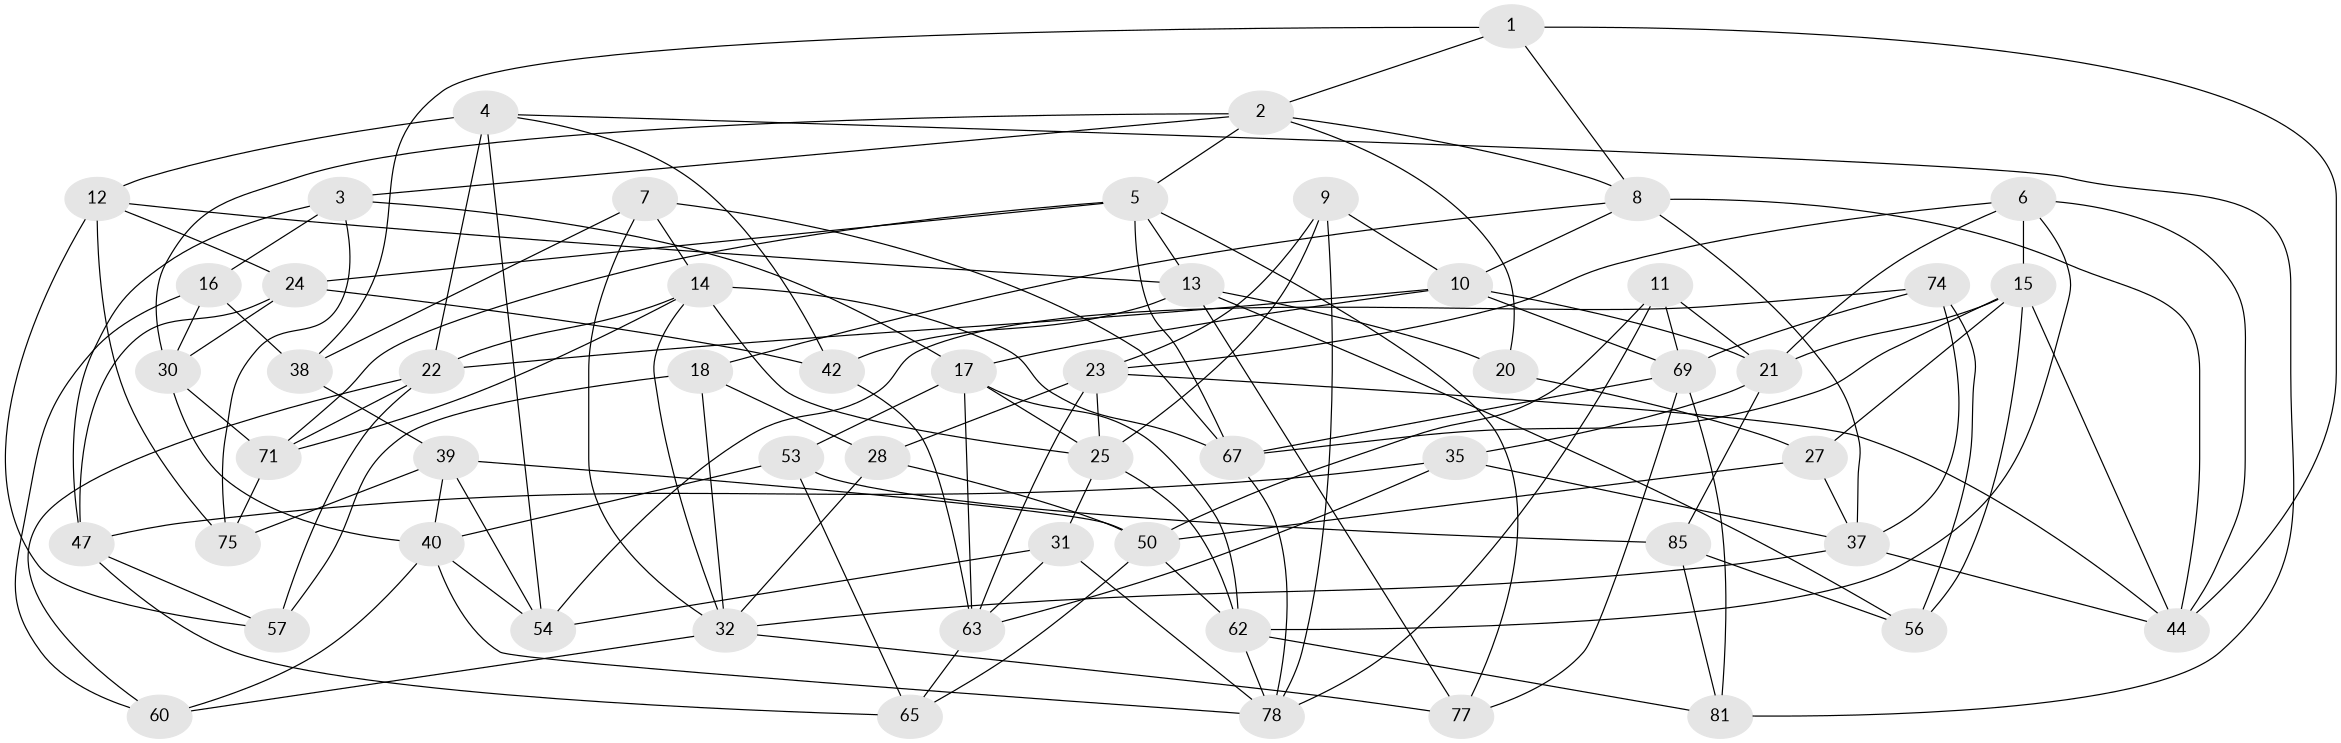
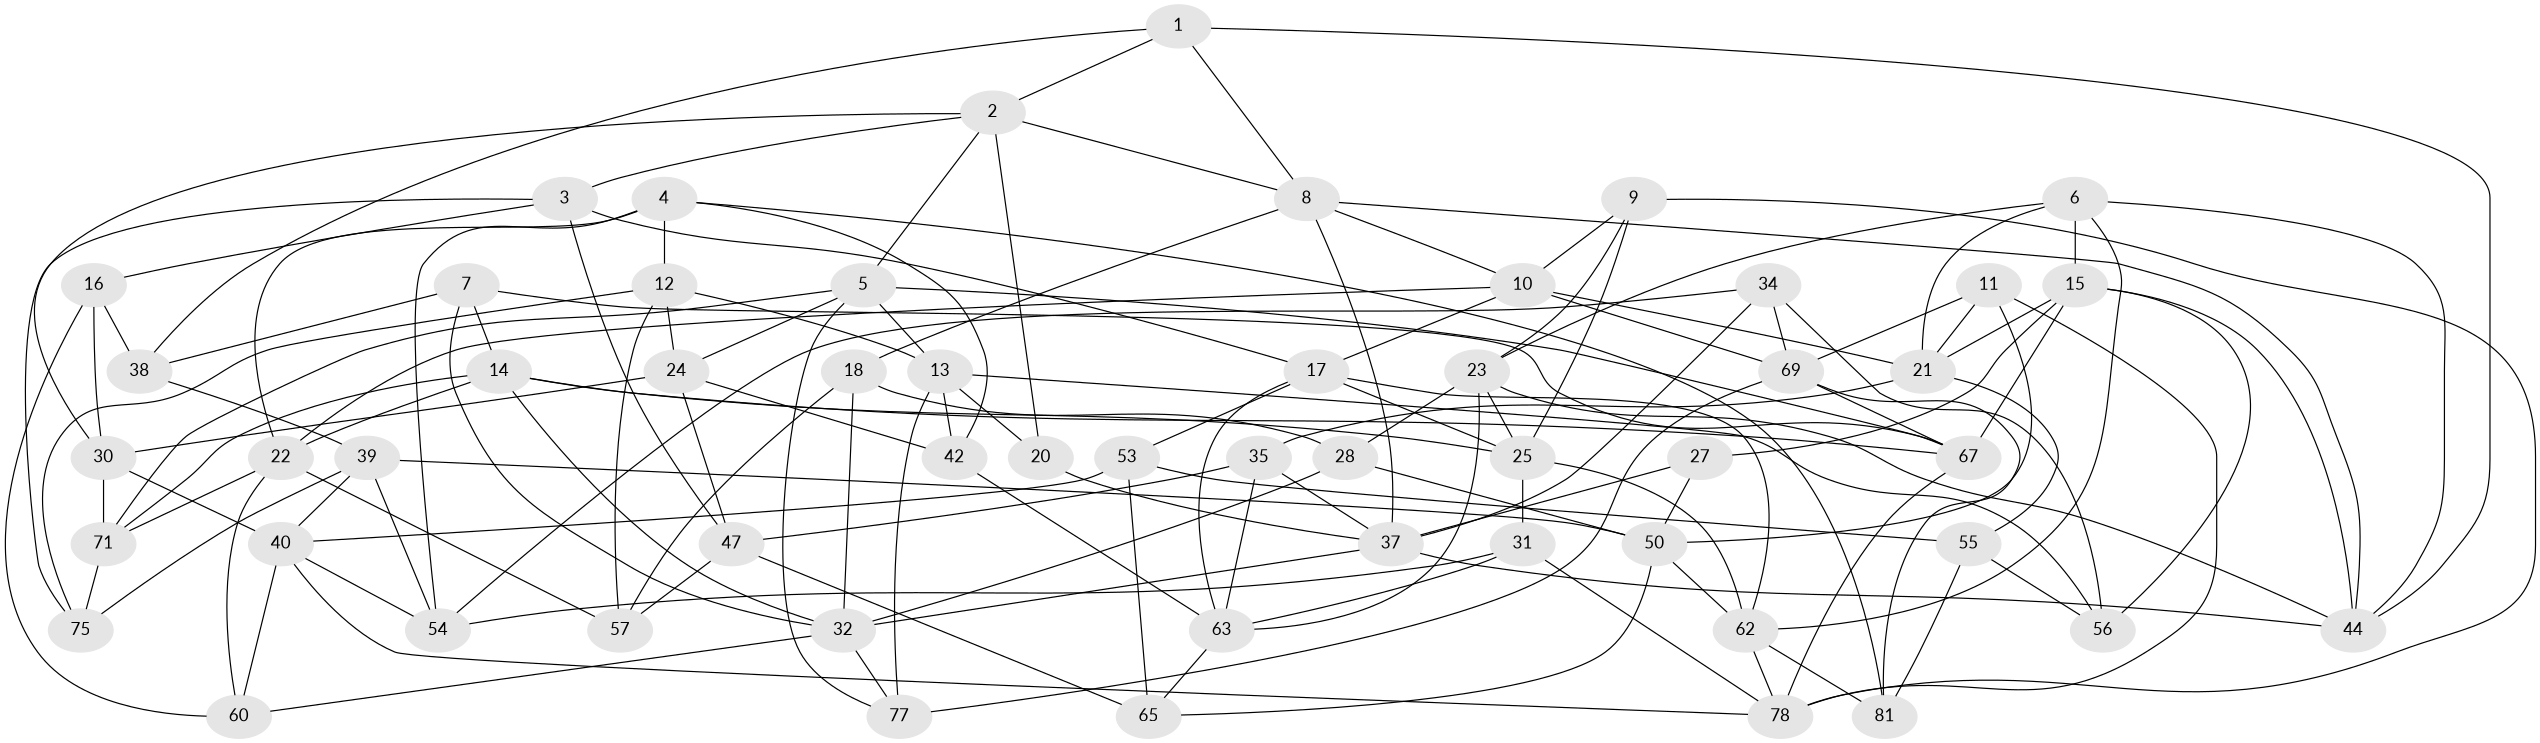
(1937, 285) -> (1768, 285)
(1645, 403) -> (1188, 508)
(1678, 544) -> (1969, 544)
